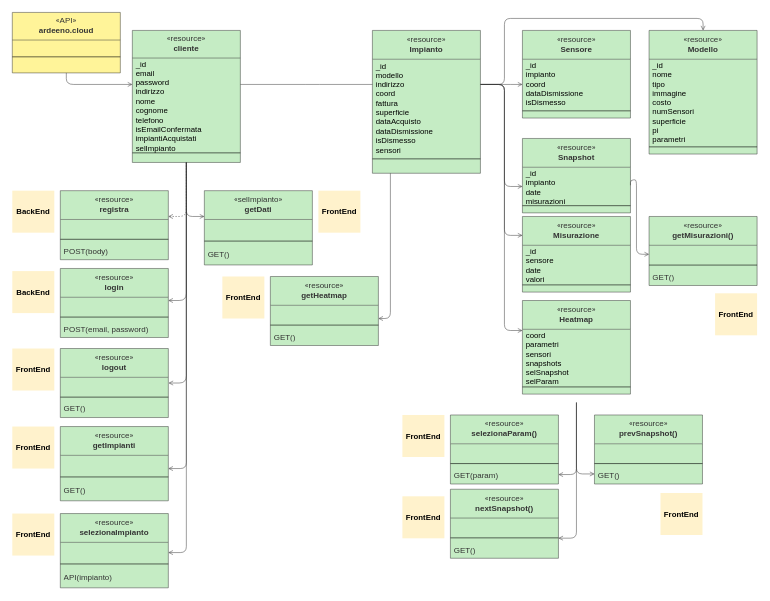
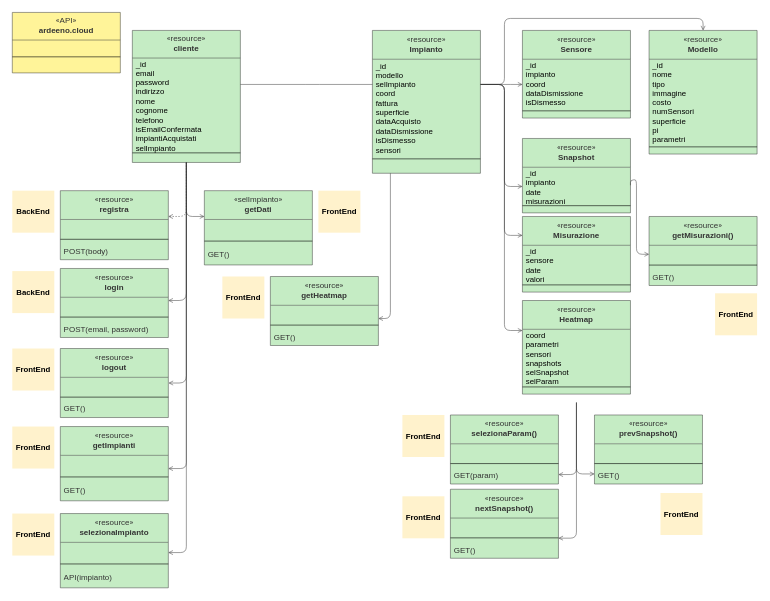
(95, 84) -> none
(406, 108) -> (406, 108)
